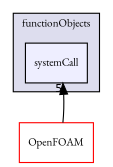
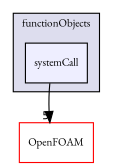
(64, 108) -> (49, 99)
